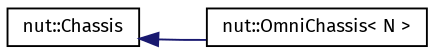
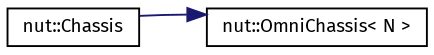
(182, 40) -> (163, 15)
